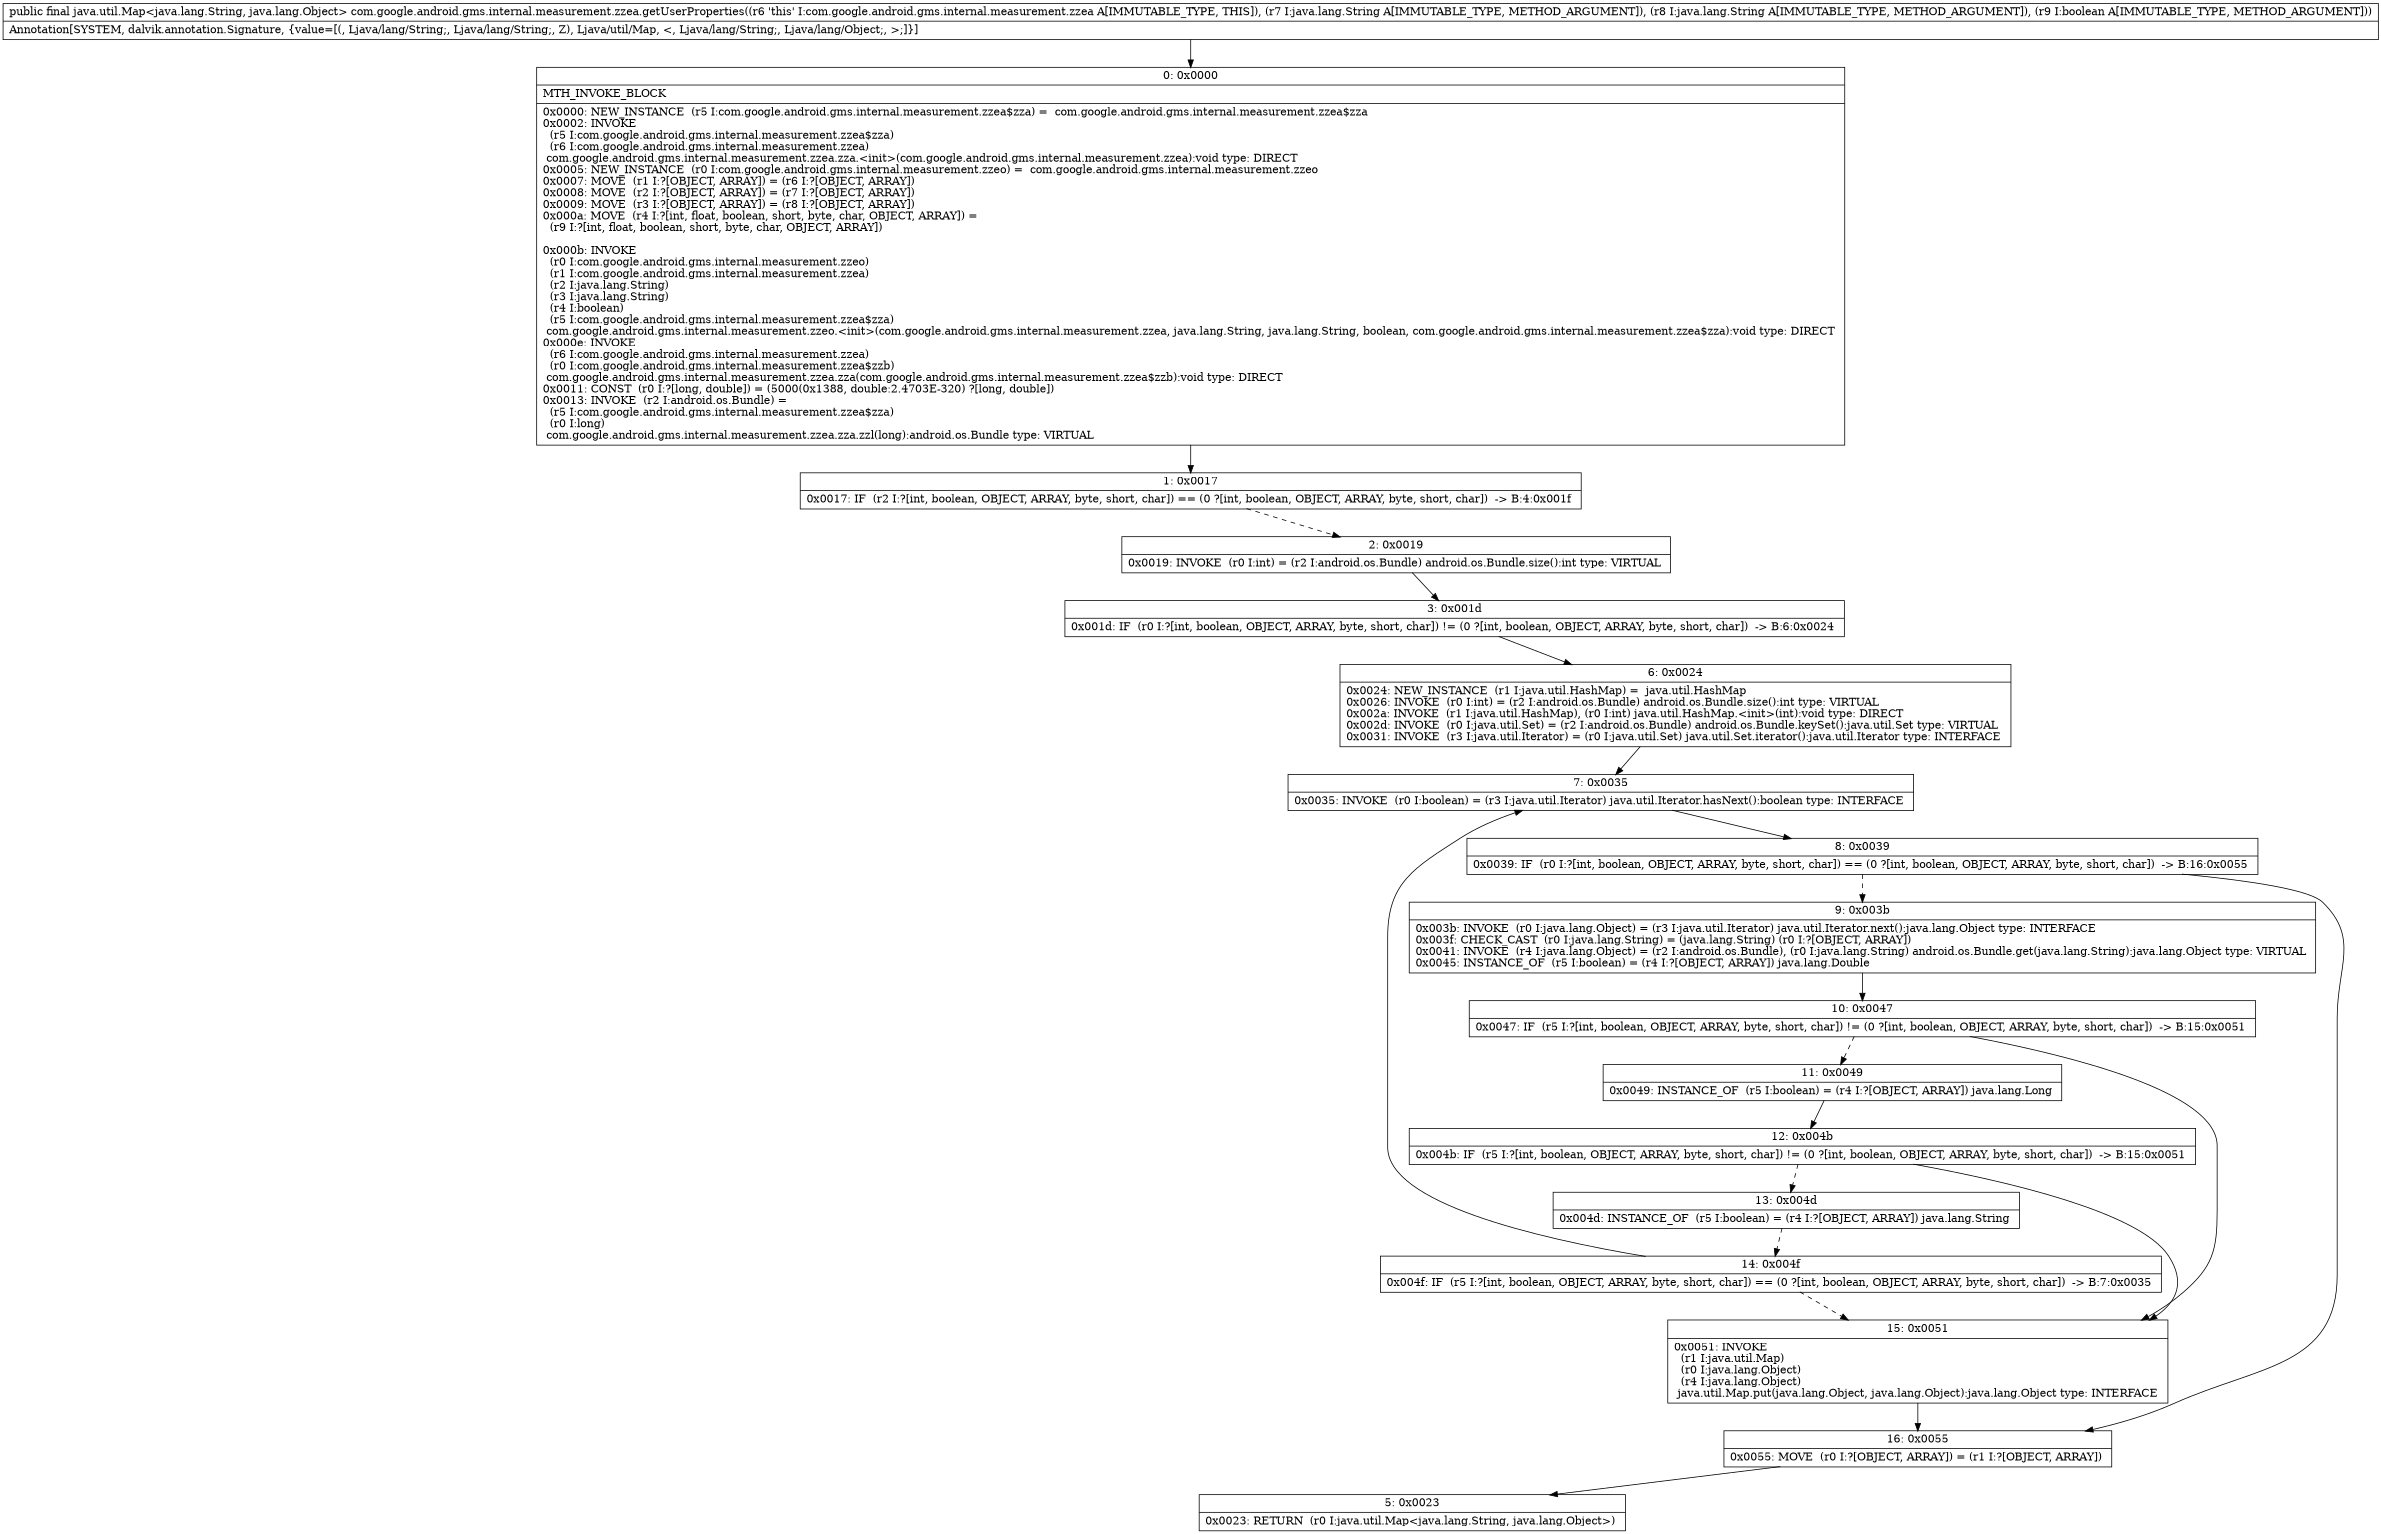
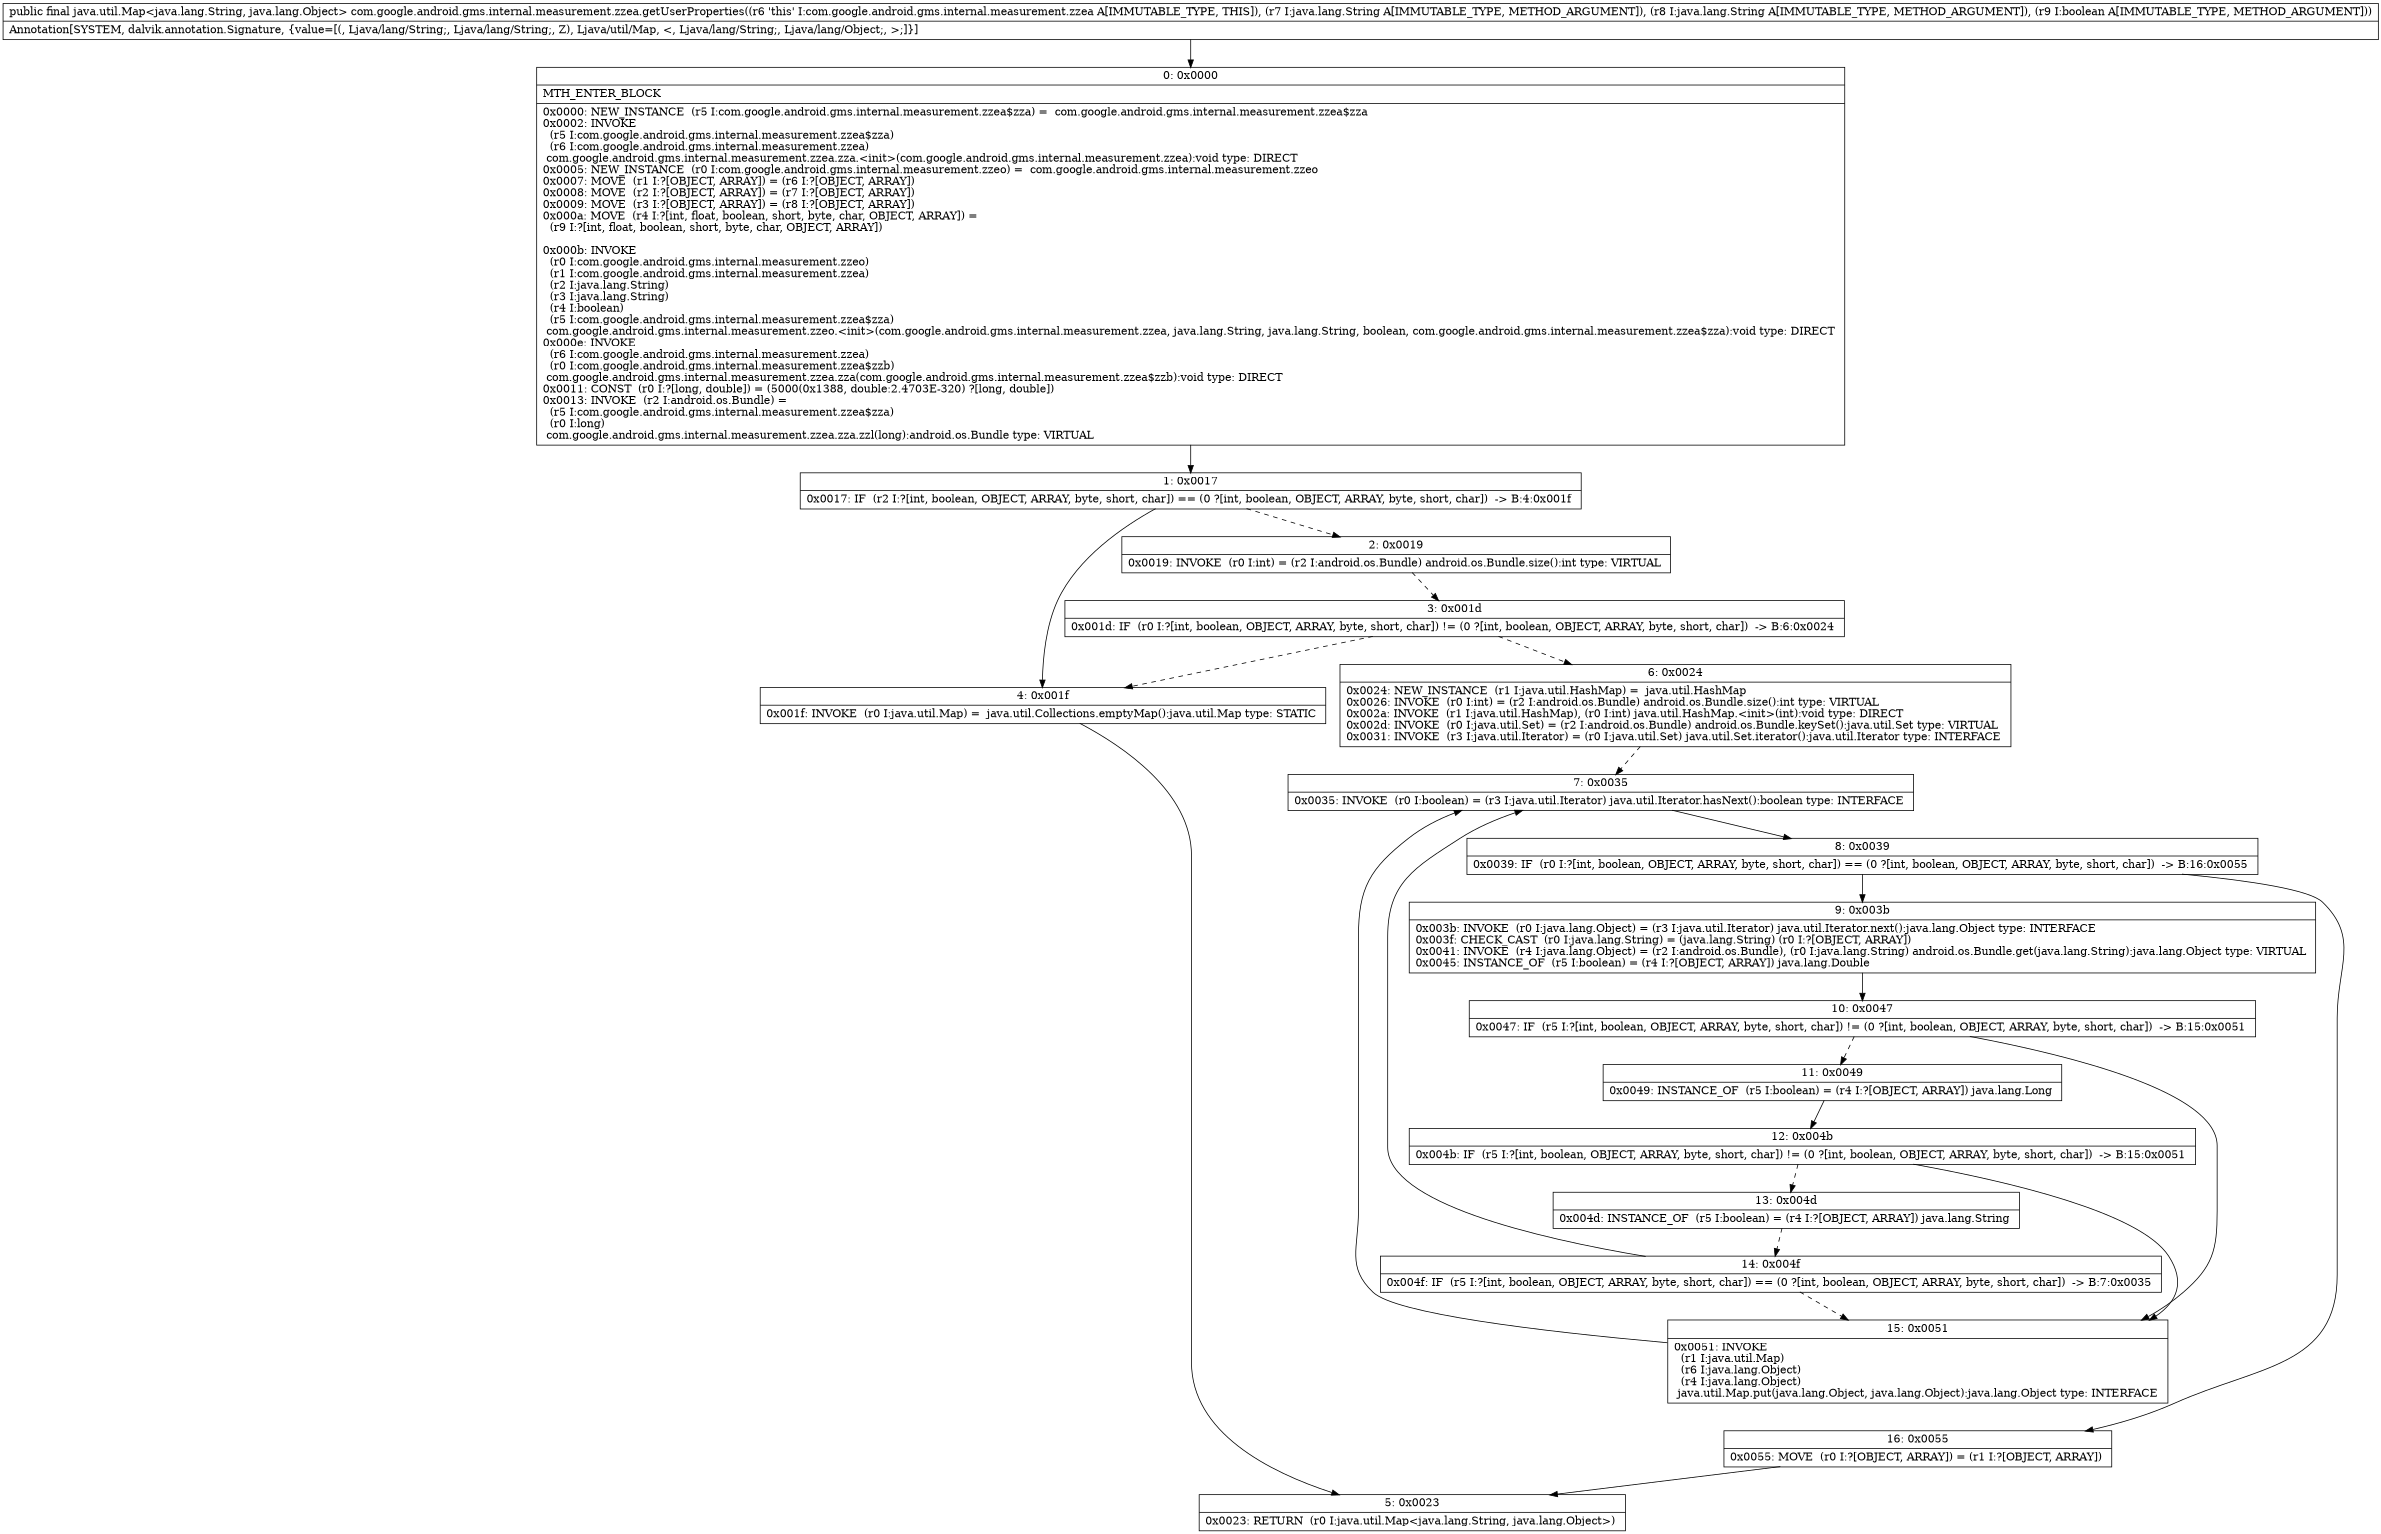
(604, 94) -> (602, 94)
(1423, 584) -> (1423, 584)
(1531, 649) -> (1531, 649)
none -> (1043, 706)
(1631, 758) -> (1631, 758)
(1862, 884) -> (1862, 884)
(1738, 1370) -> (1738, 1370)
(1918, 1413) -> (1358, 1183)
